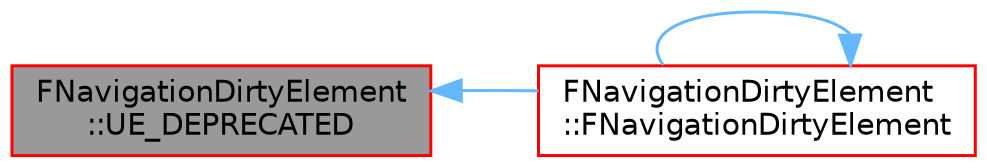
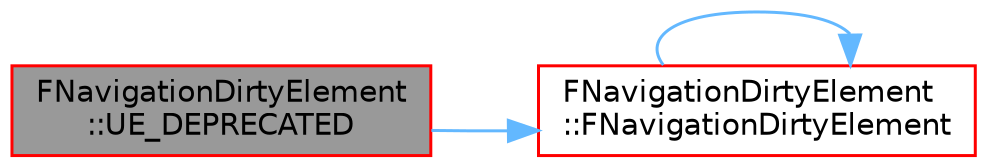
(500, 91) -> (470, 131)
